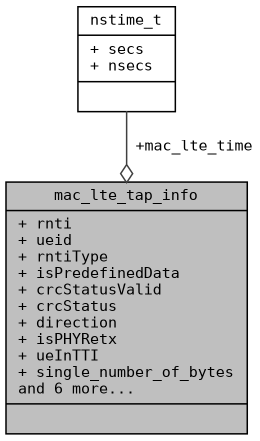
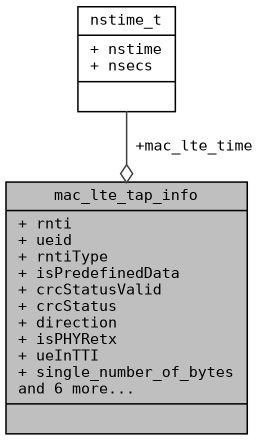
(118, 49) -> (127, 49)
